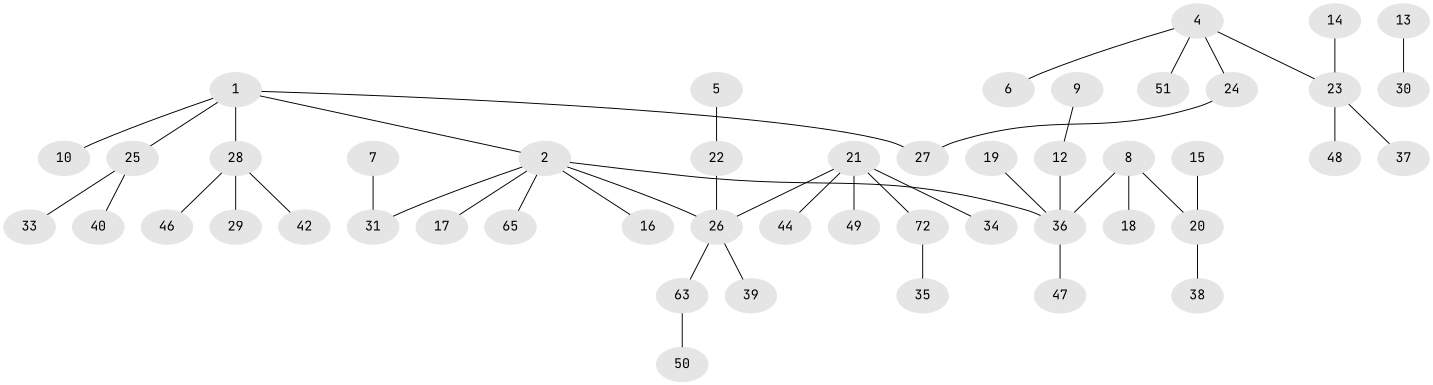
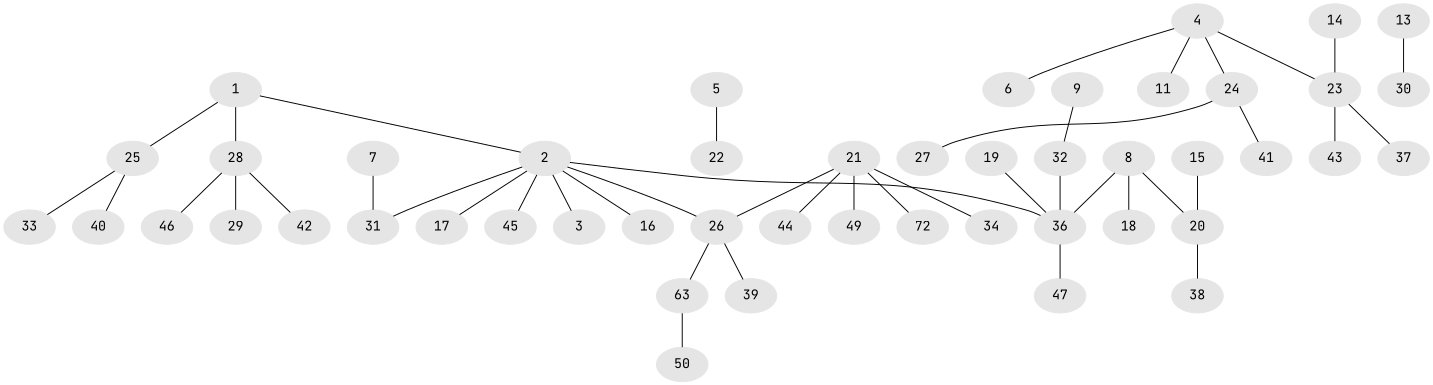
(1163, 90) -> (1163, 90)
(584, 106) -> none
(64, 158) -> none
(1060, 158) -> (1060, 158)
none -> (1266, 158)
(1335, 158) -> (1335, 158)
(717, 193) -> none
(510, 227) -> (510, 227)
none -> (579, 227)
(923, 296) -> none
